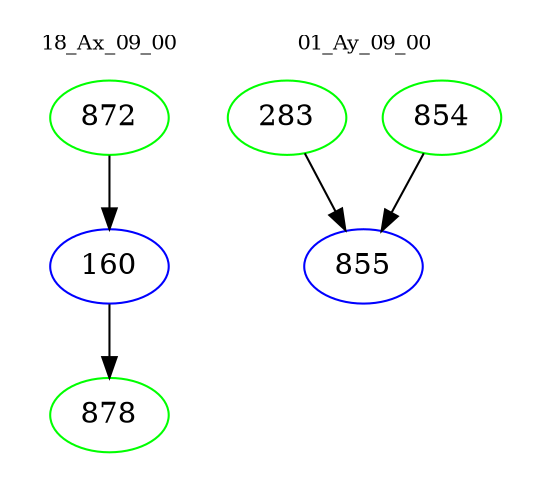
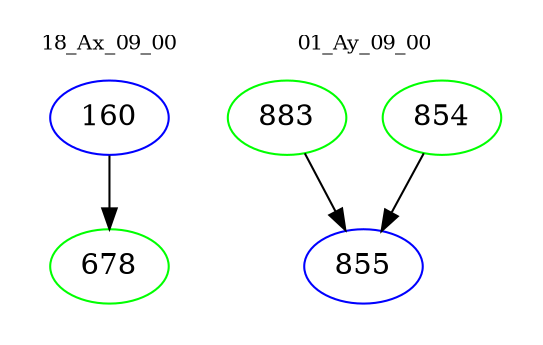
(109, 118) -> none
(287, 118) -> (287, 118)
(109, 415) -> (109, 266)
